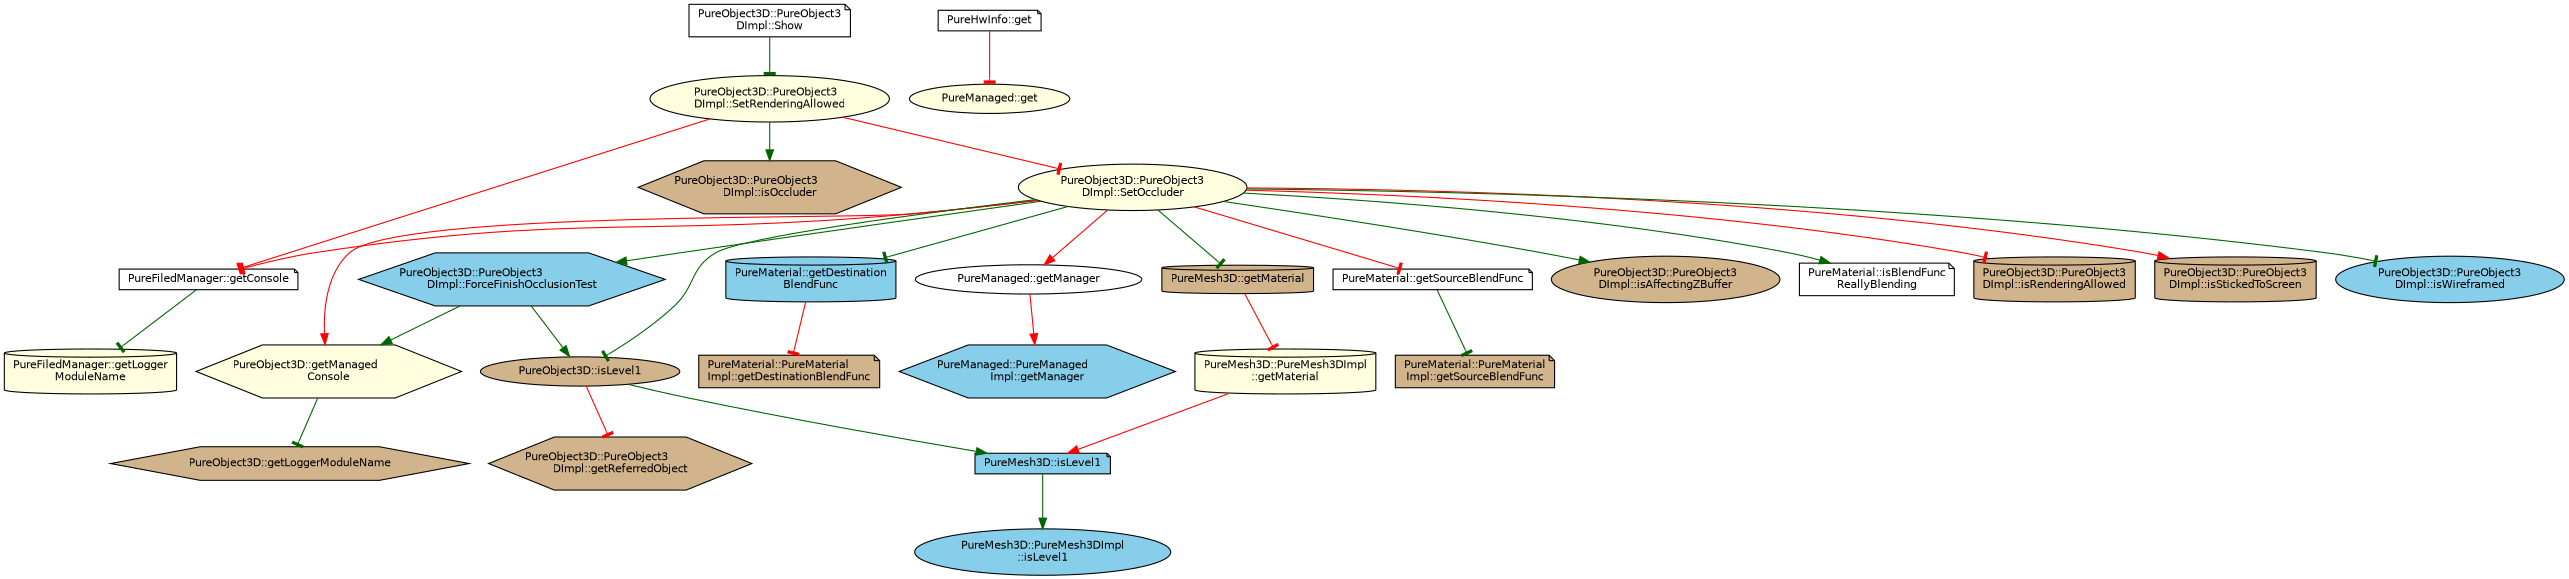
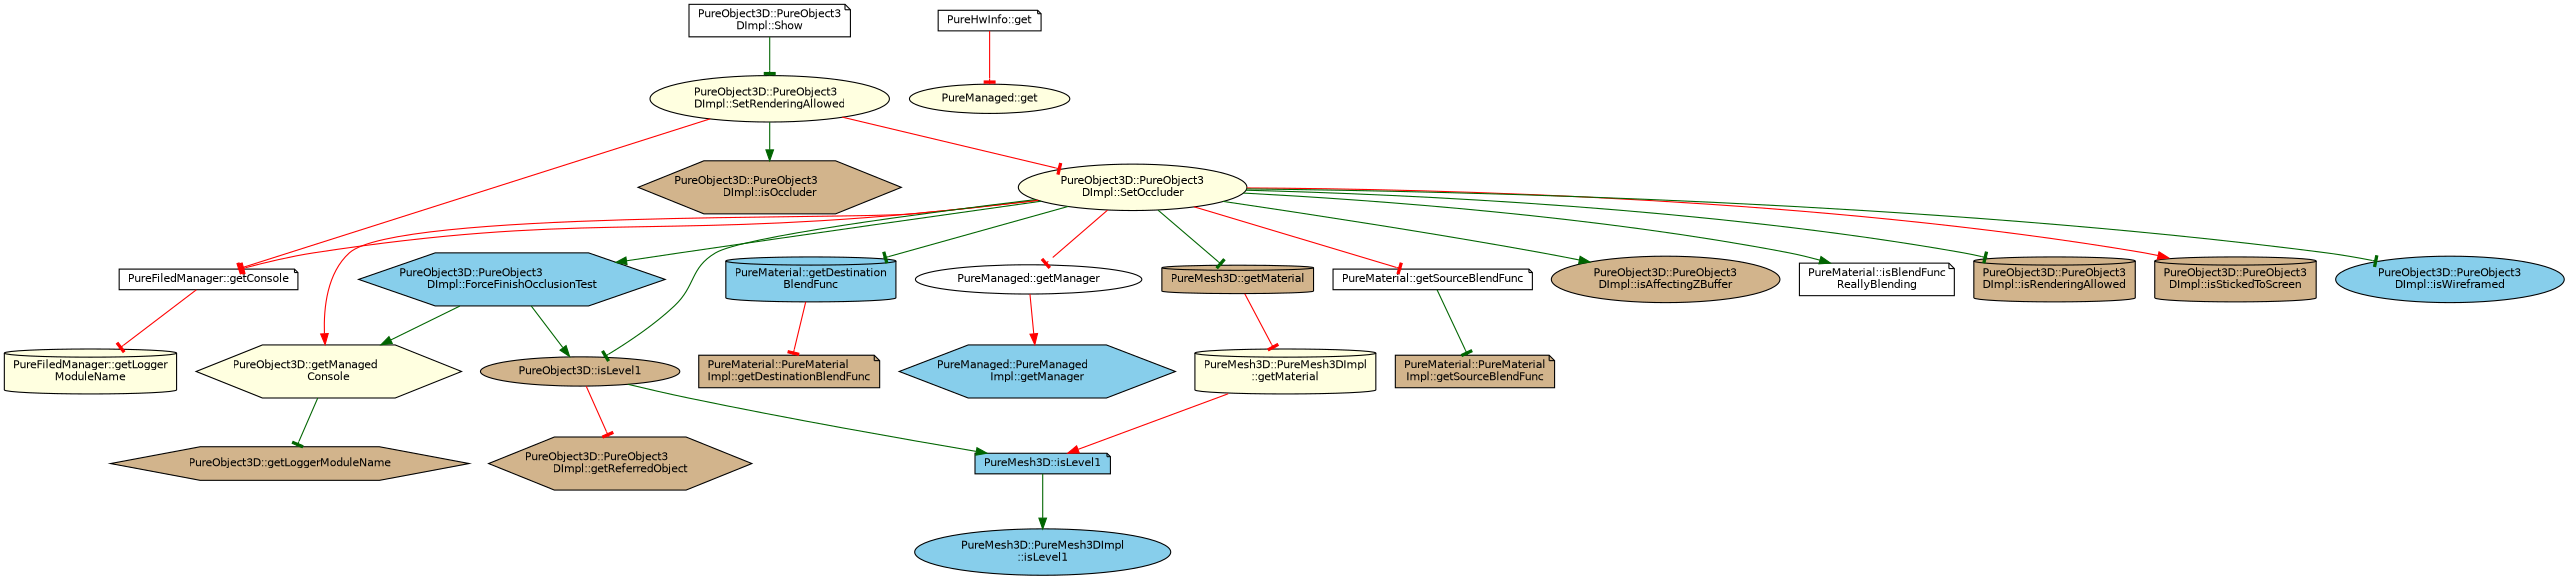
(1615, 210) -> (1615, 210)
(1080, 234) -> (1080, 234)
(160, 318) -> (160, 318)
